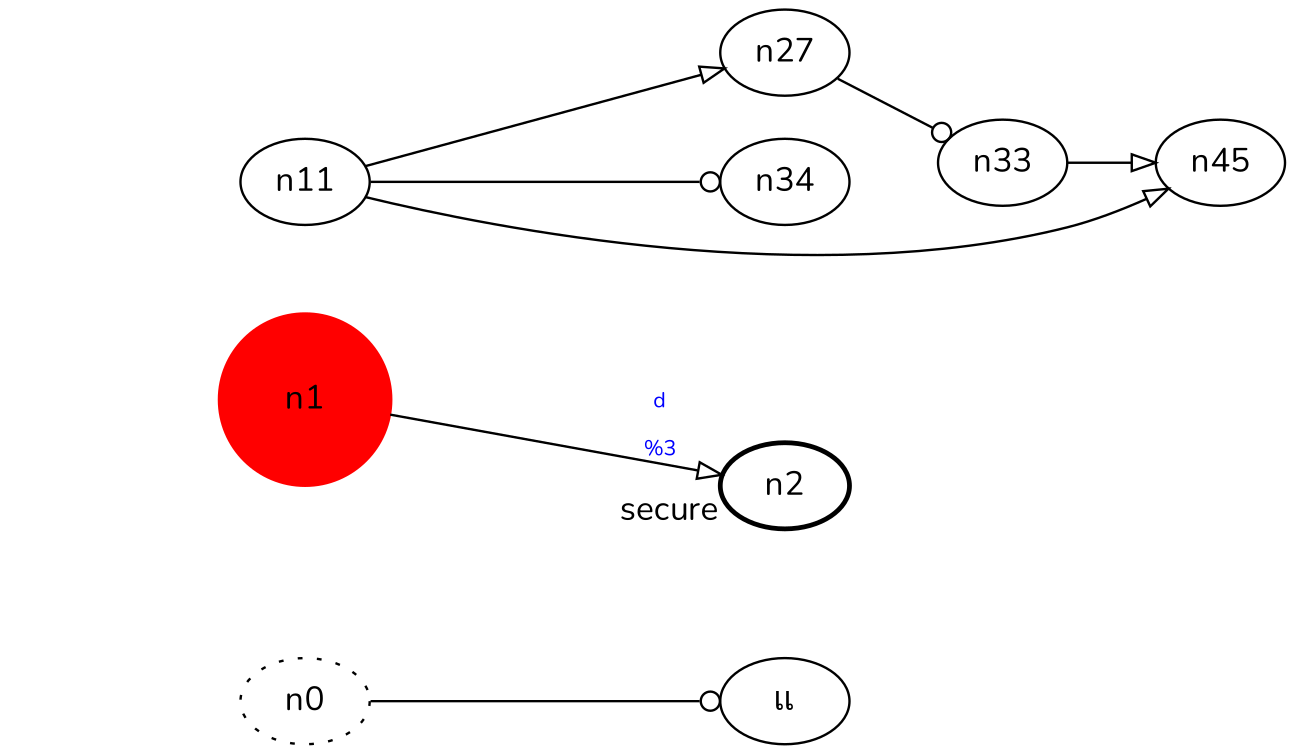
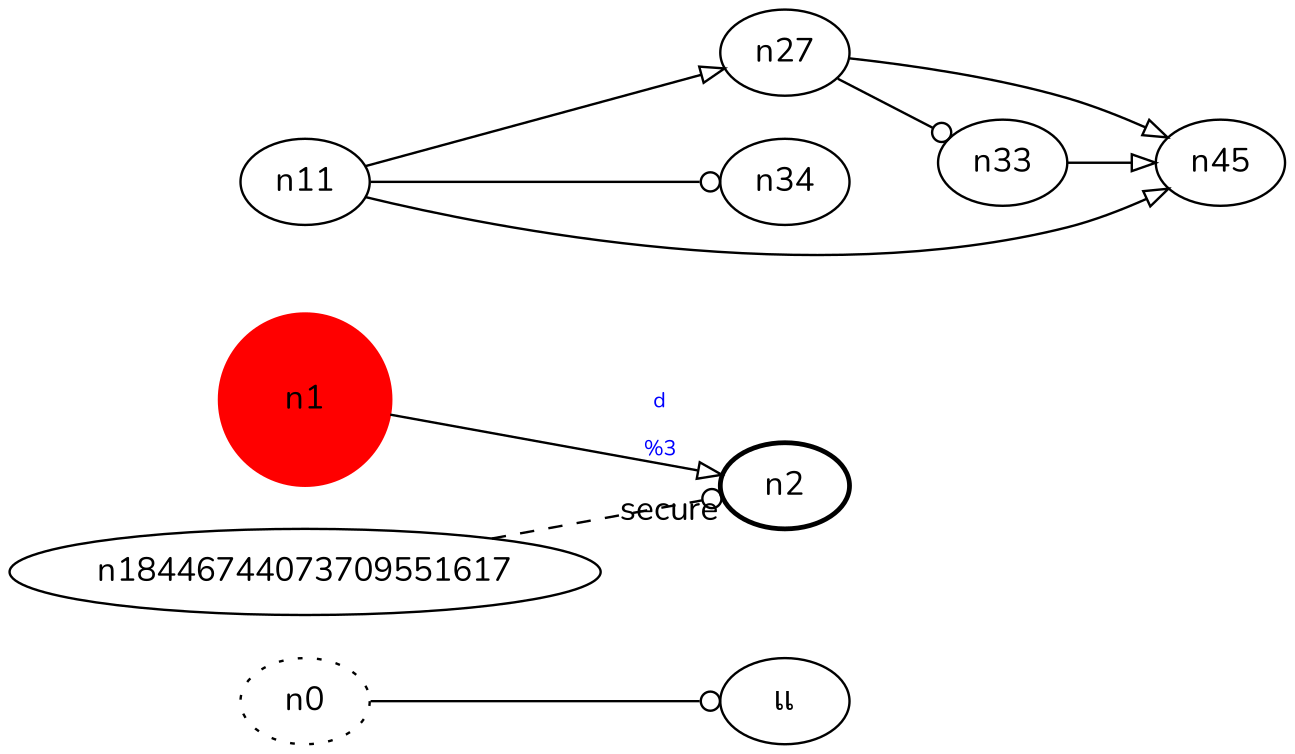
none -> (1000, 82)
none -> (305, 572)
